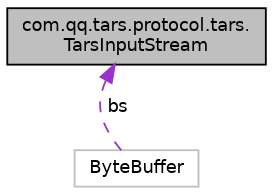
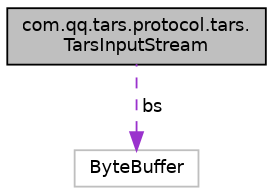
(102, 118) -> (137, 98)
